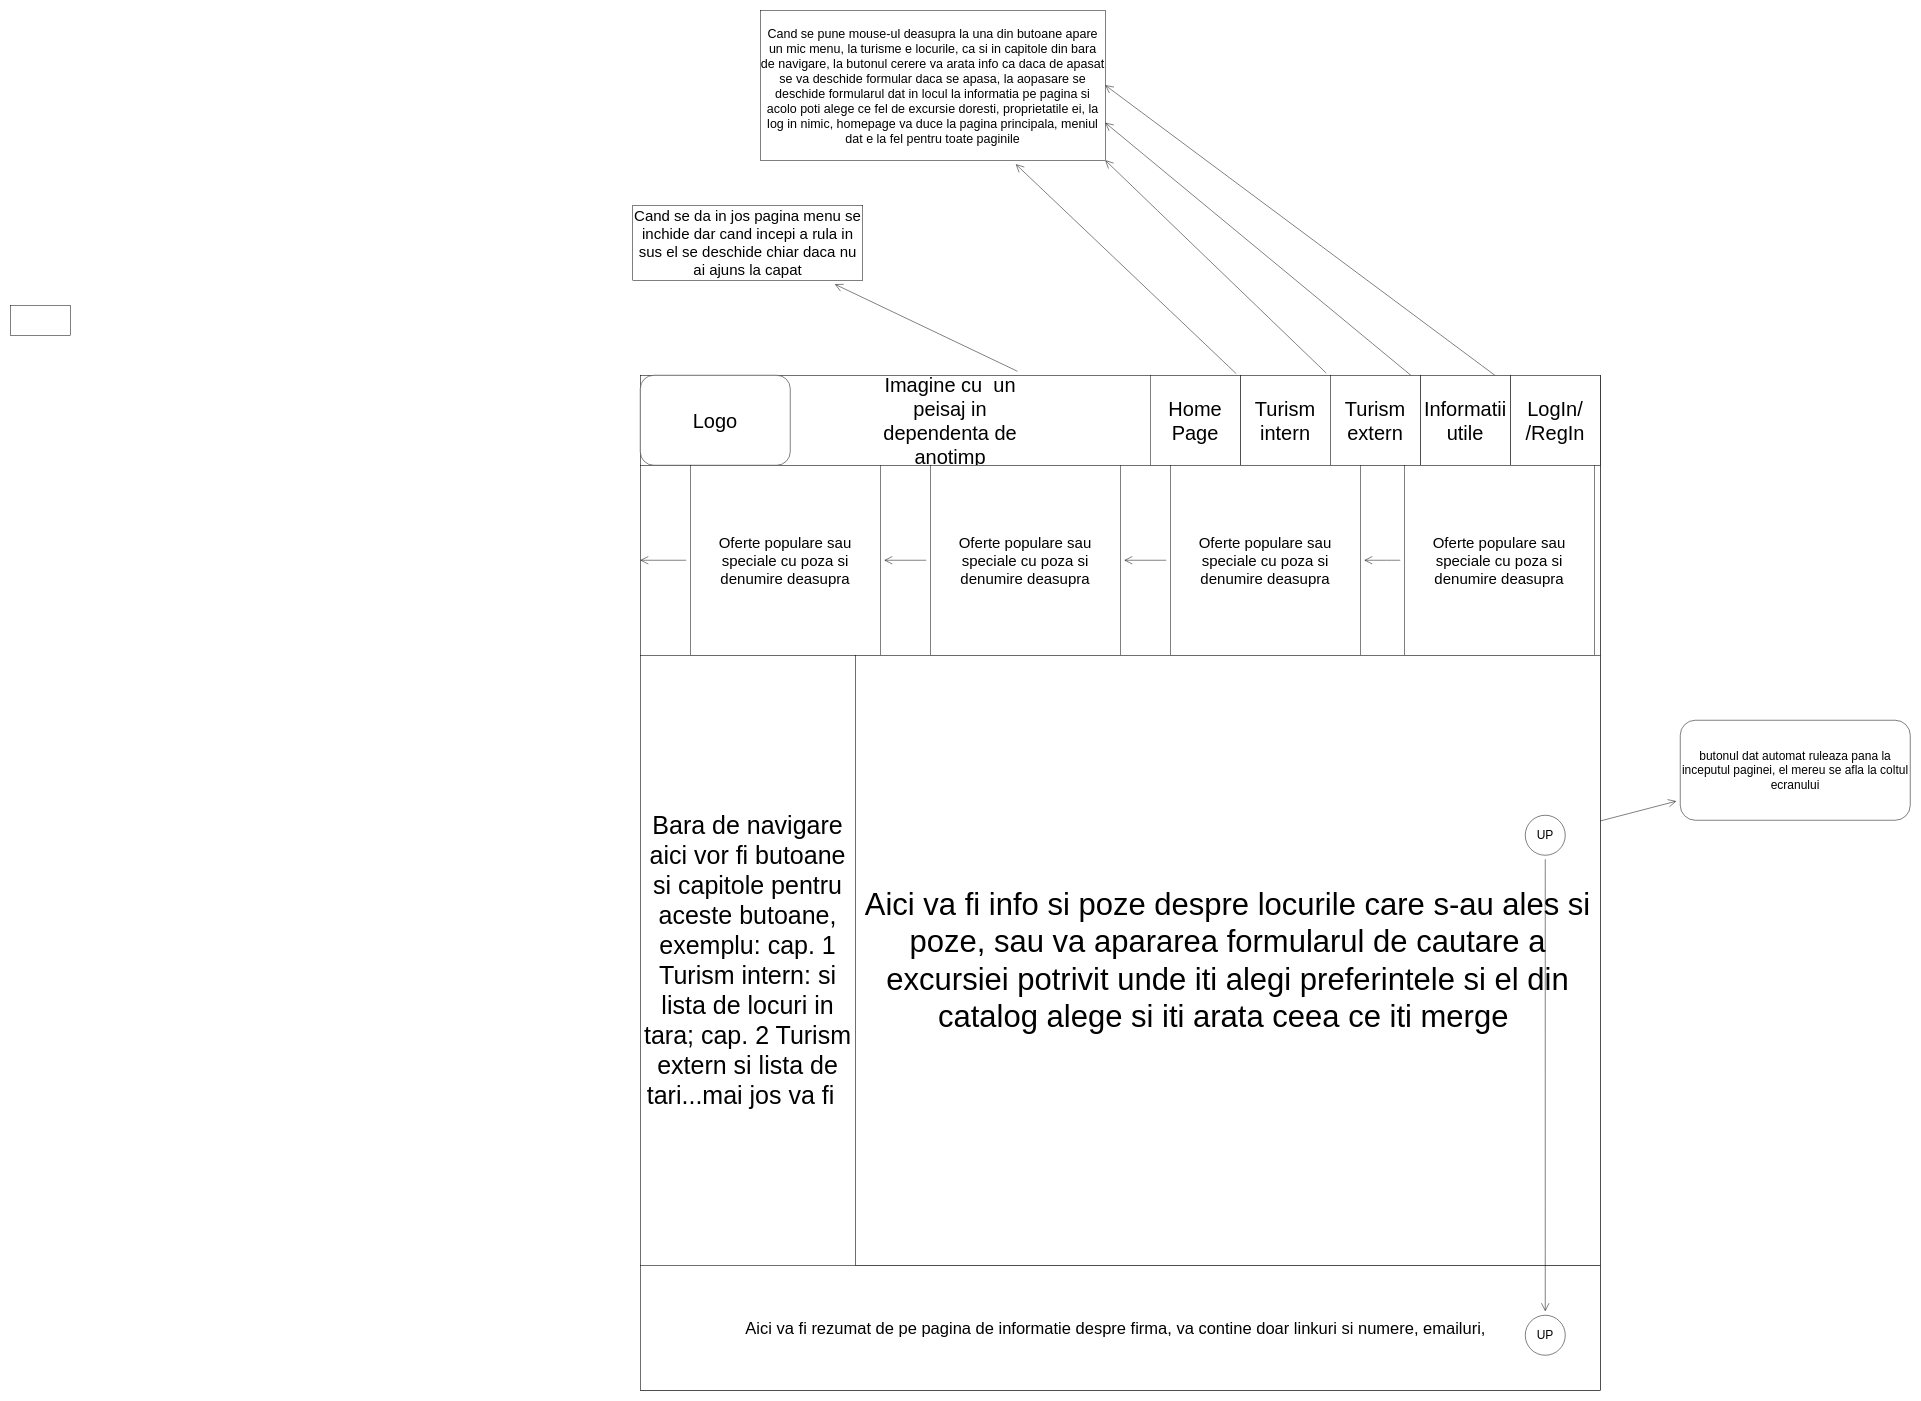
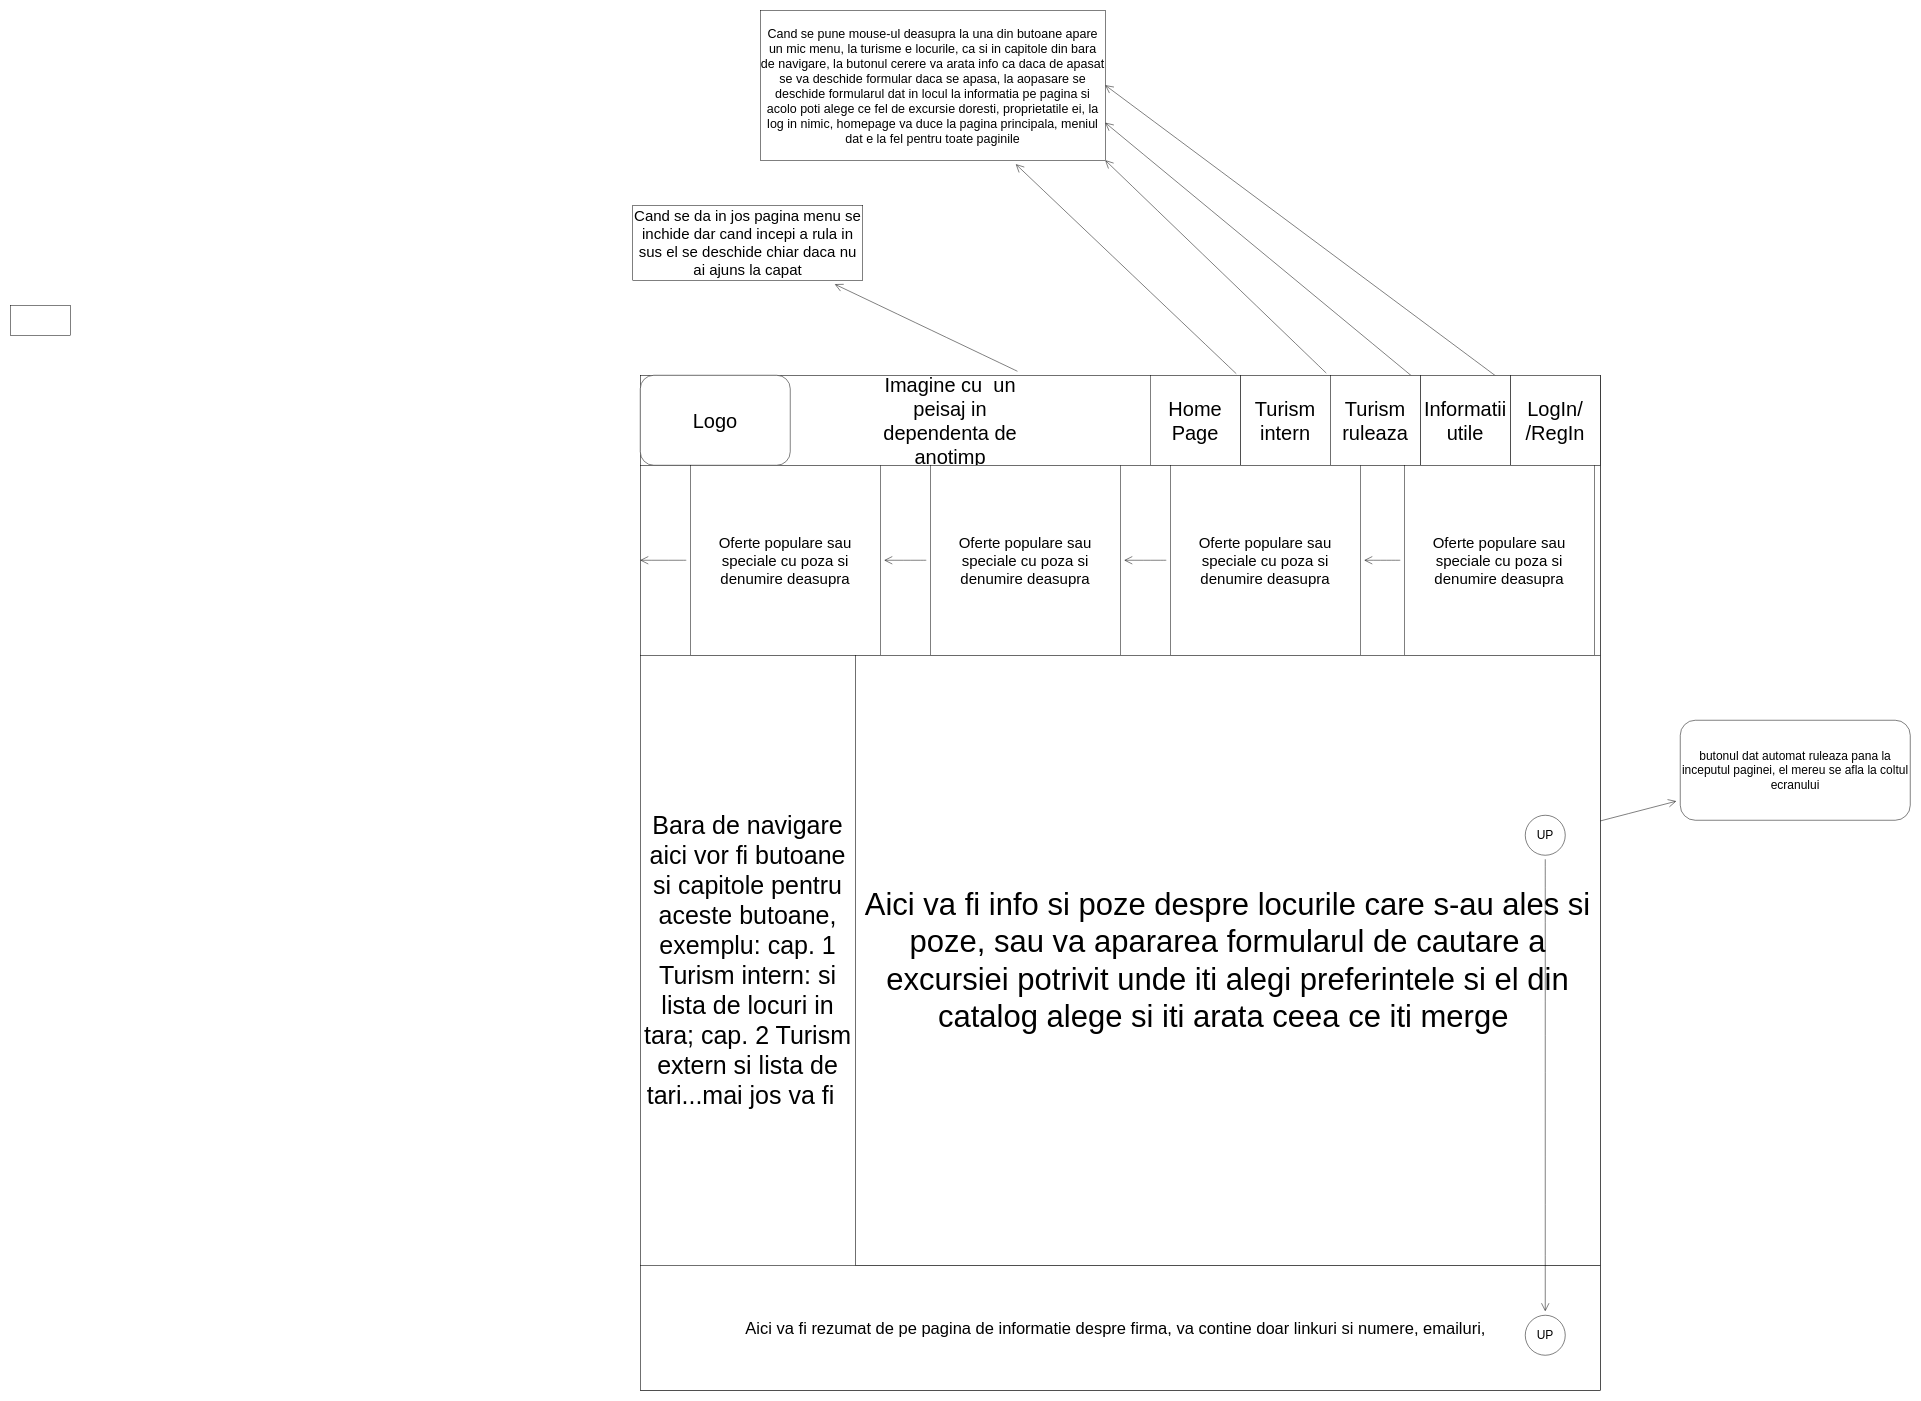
(1375, 420) -> (1375, 420)
